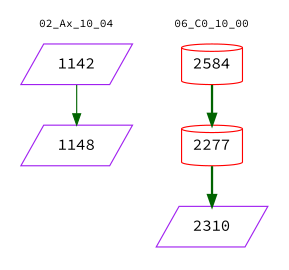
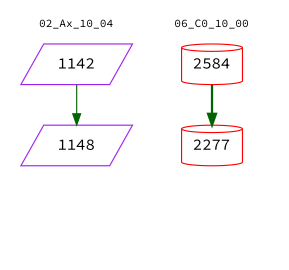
(212, 227) -> none
